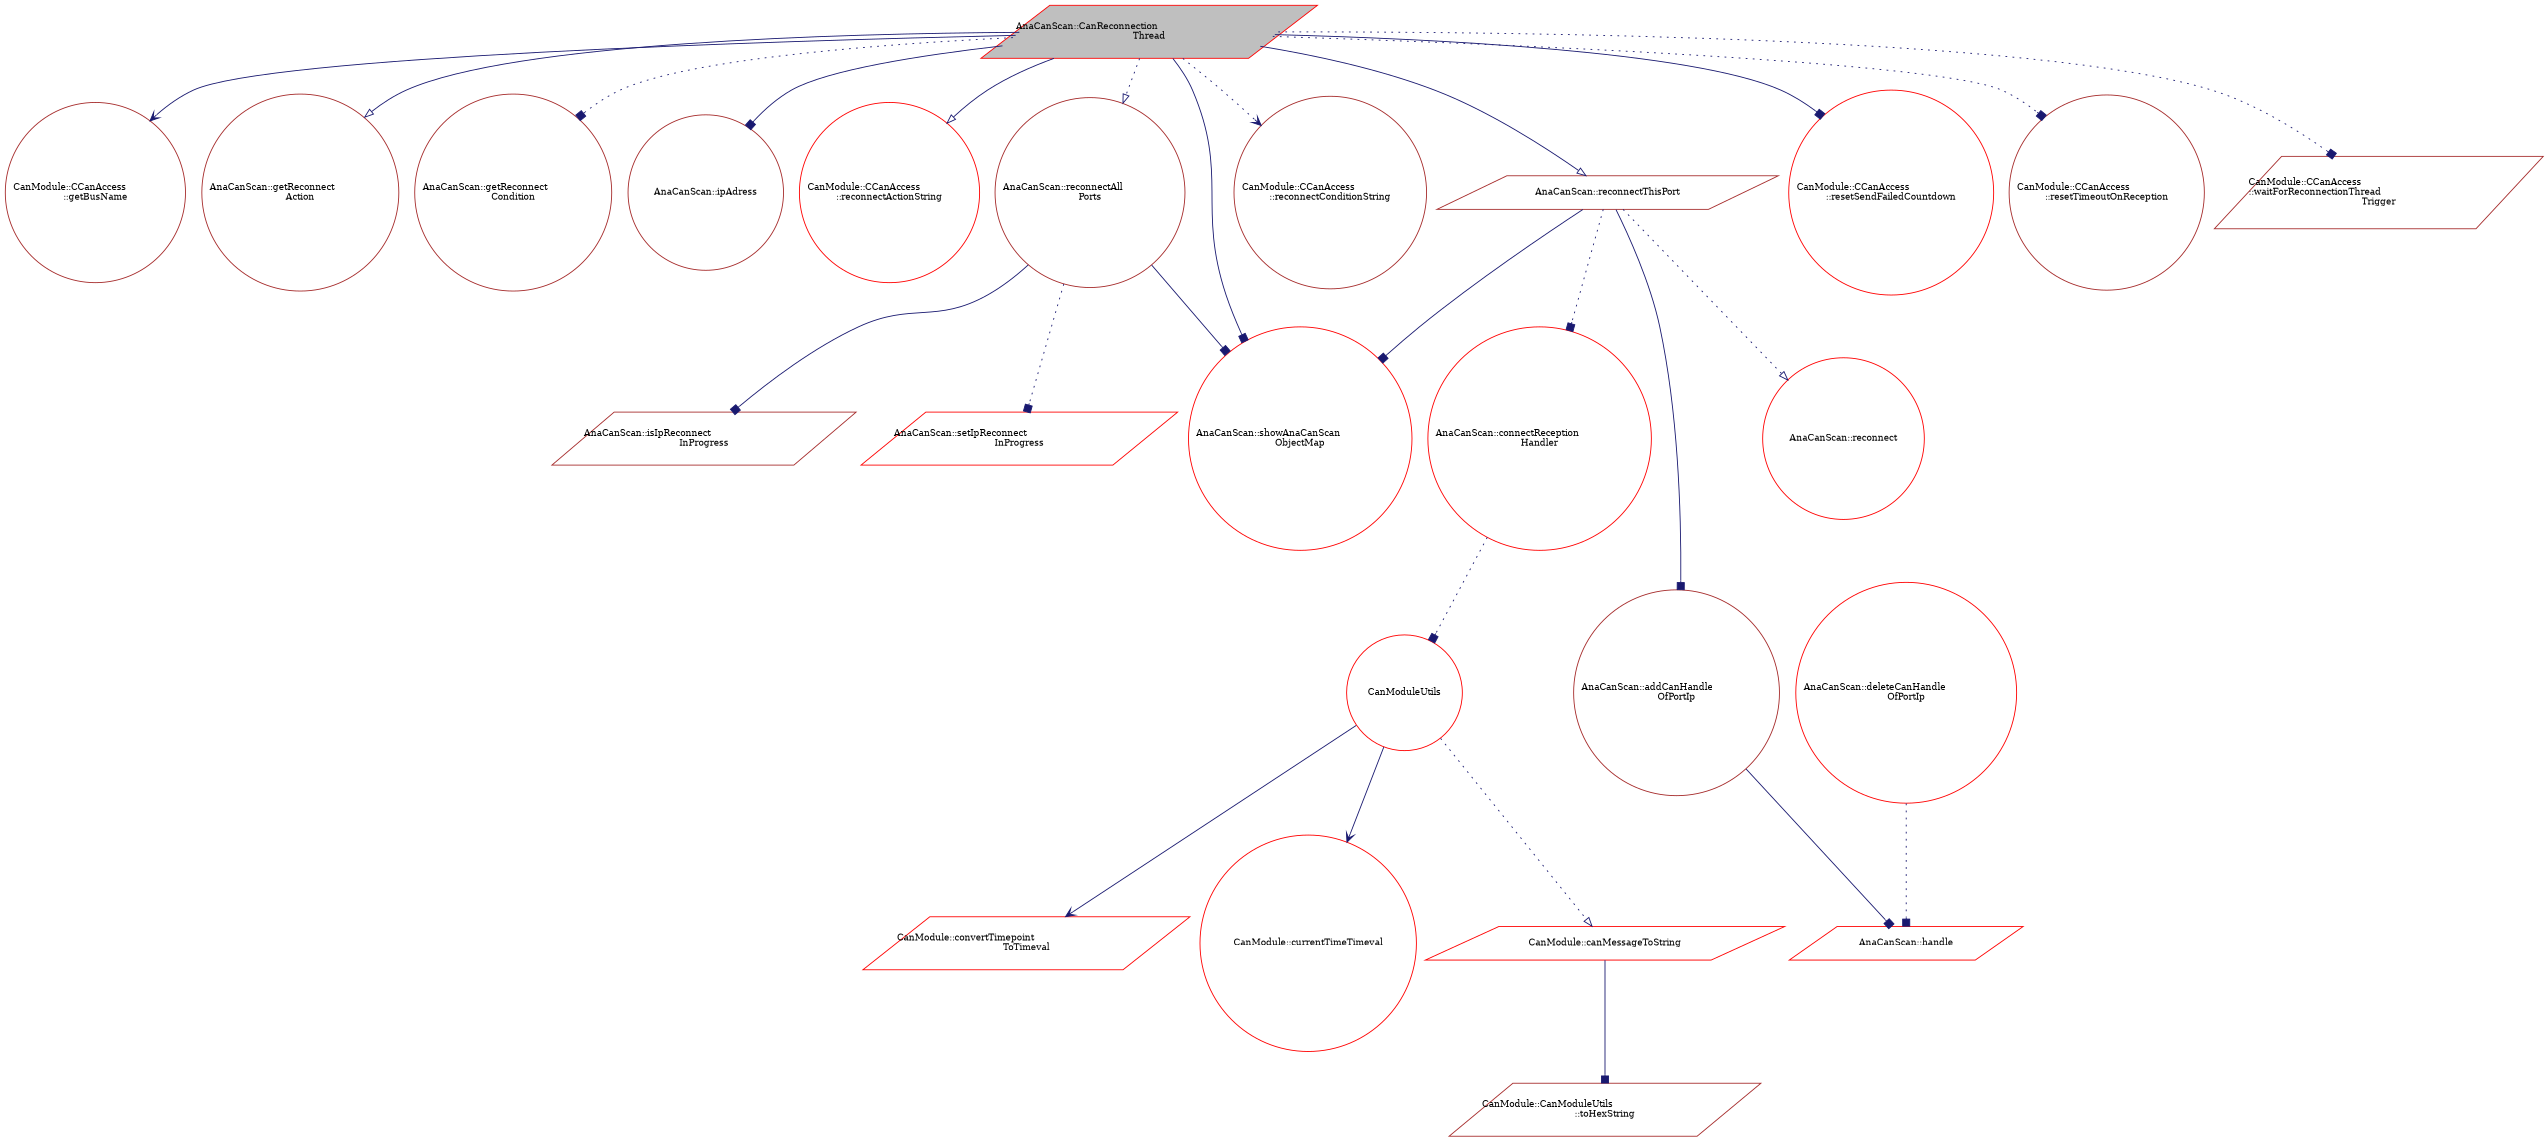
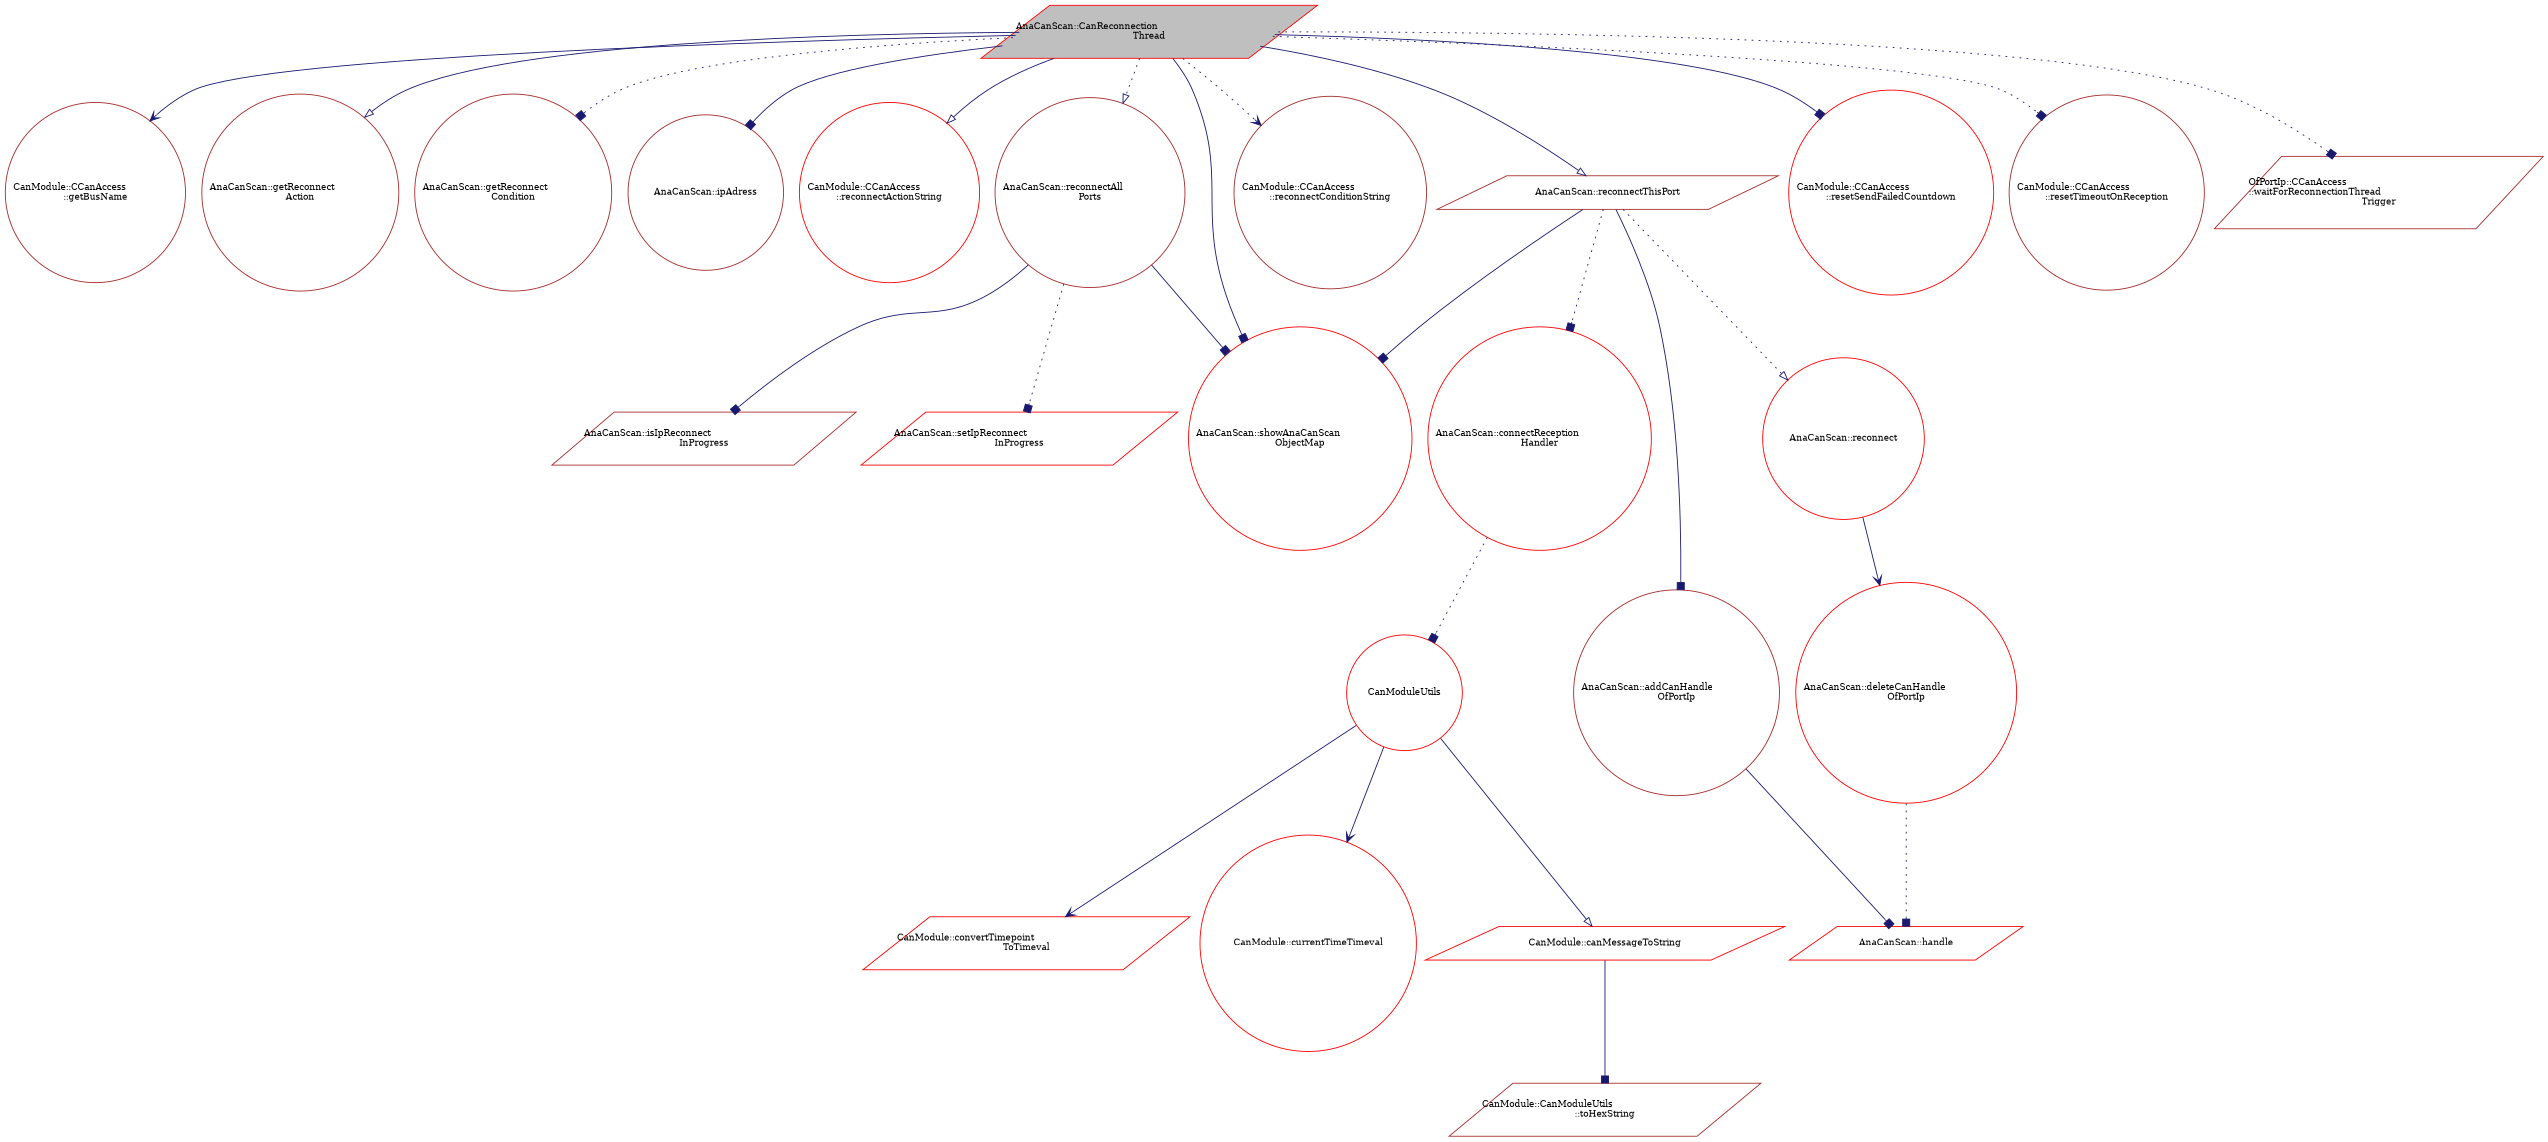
(2379, 193) -> (2379, 193)
none -> (1870, 547)
(1514, 829) -> (1514, 829)
